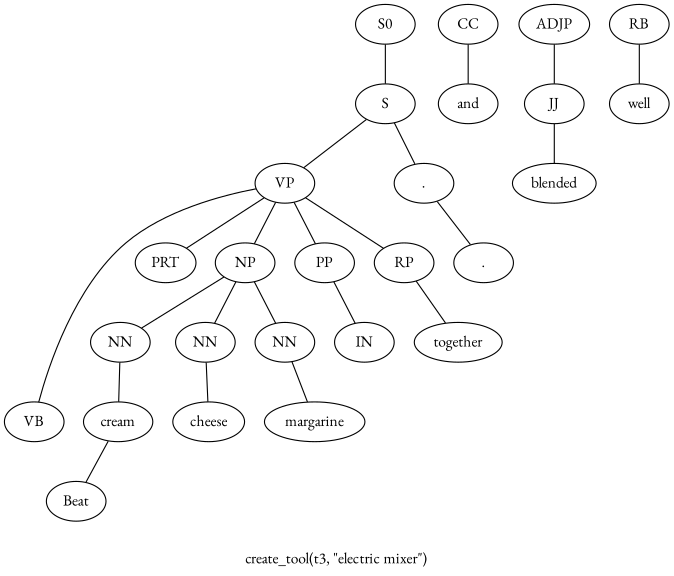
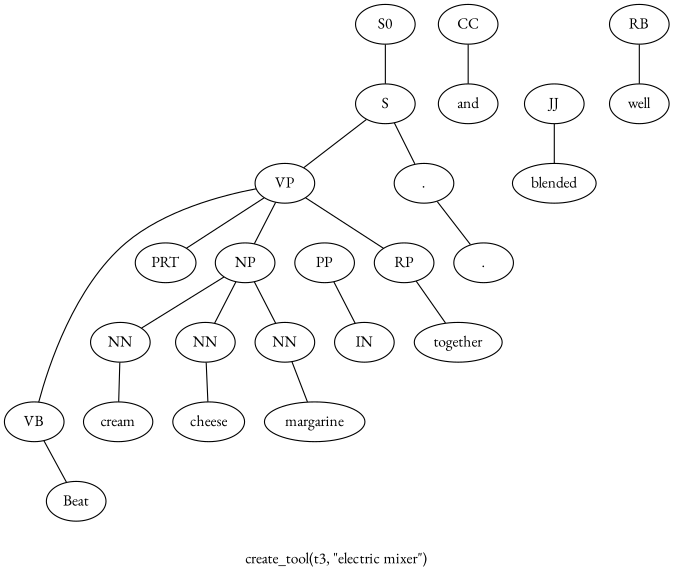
(554, 24) -> none
(305, 223) -> none
(97, 462) -> (55, 462)
